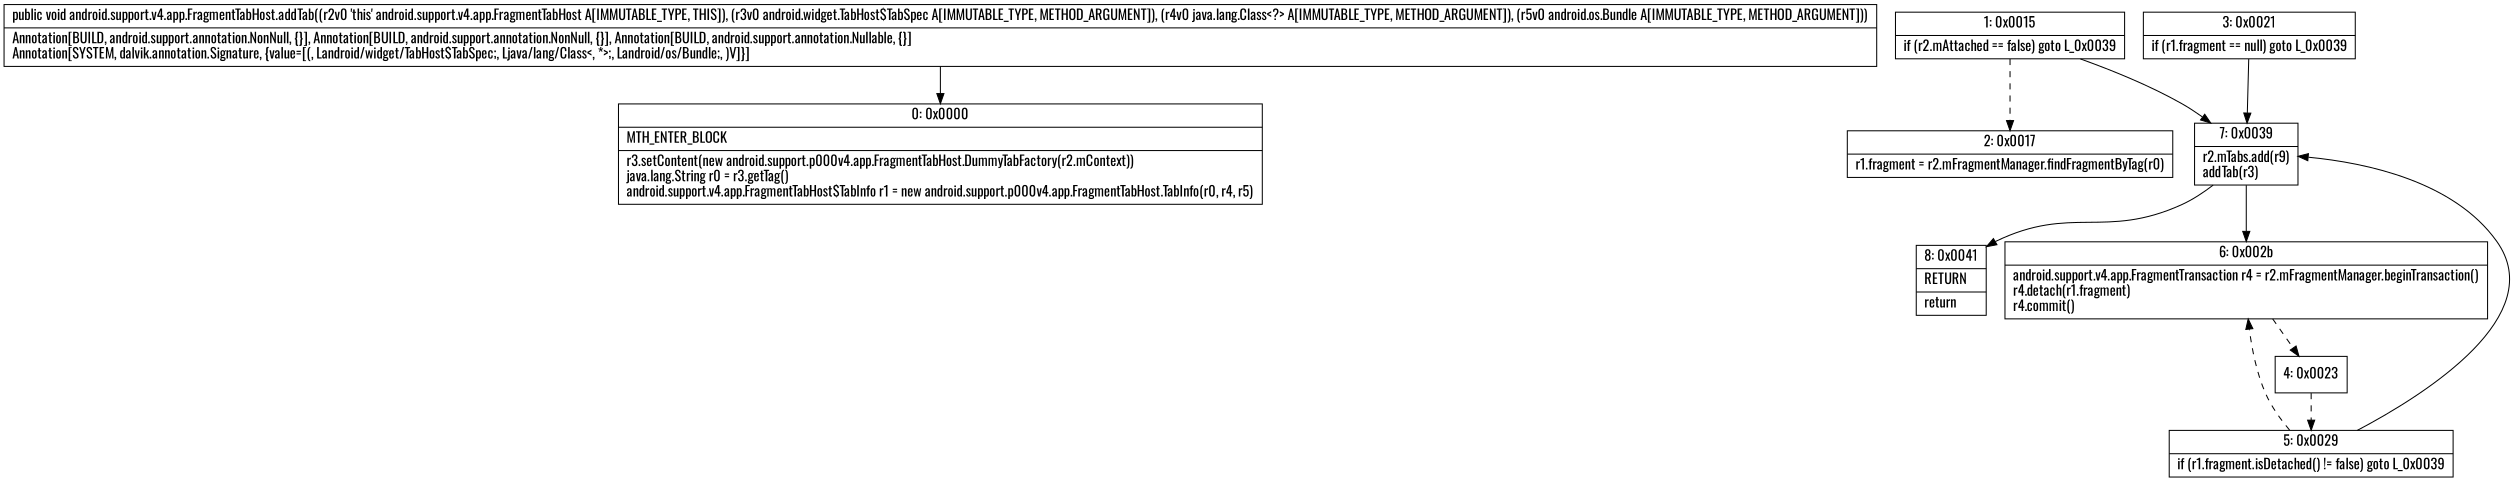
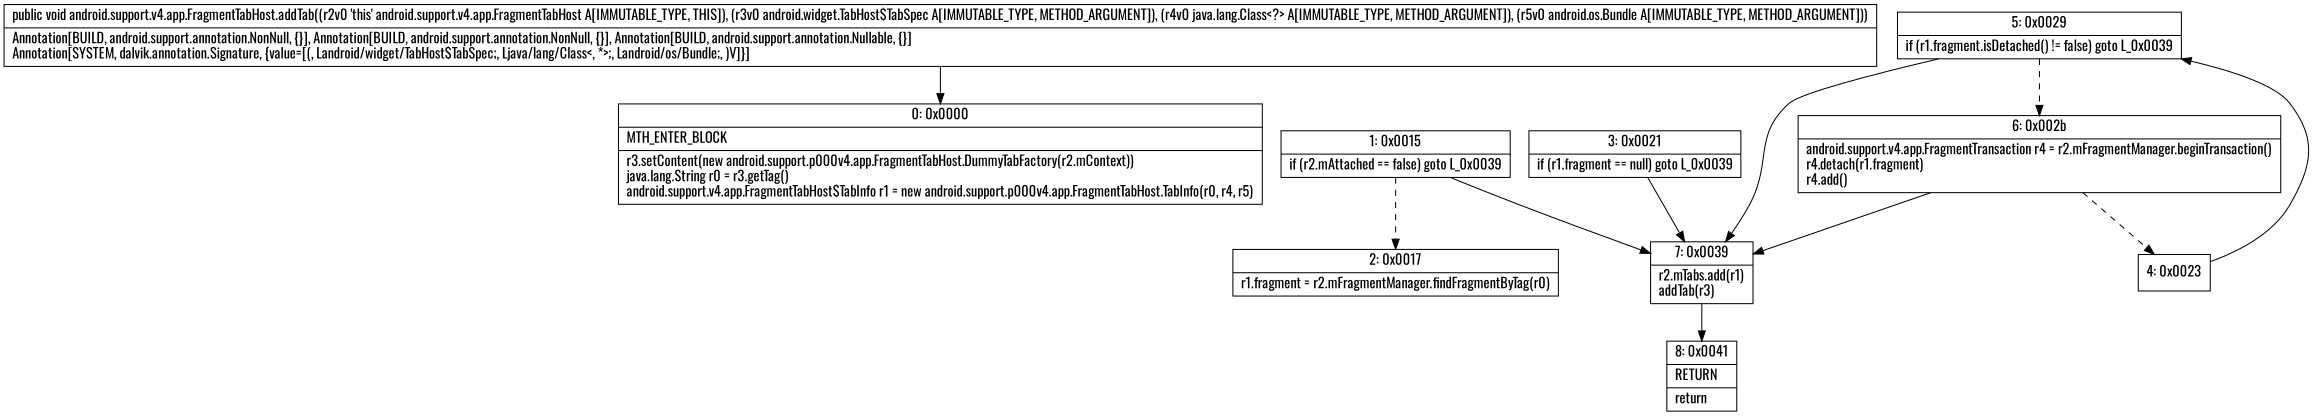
(2246, 158) -> (1702, 276)
(2246, 208) -> (1847, 222)
(2044, 307) -> (1827, 180)
(2311, 407) -> (2308, 149)
